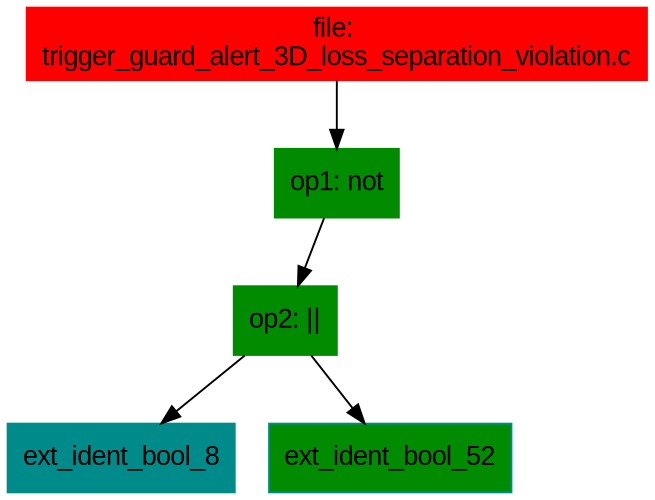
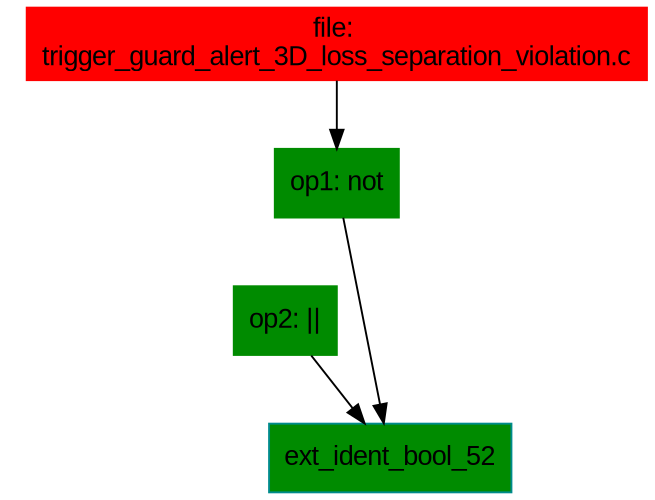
(314, 243) -> (362, 311)
(121, 458) -> none
